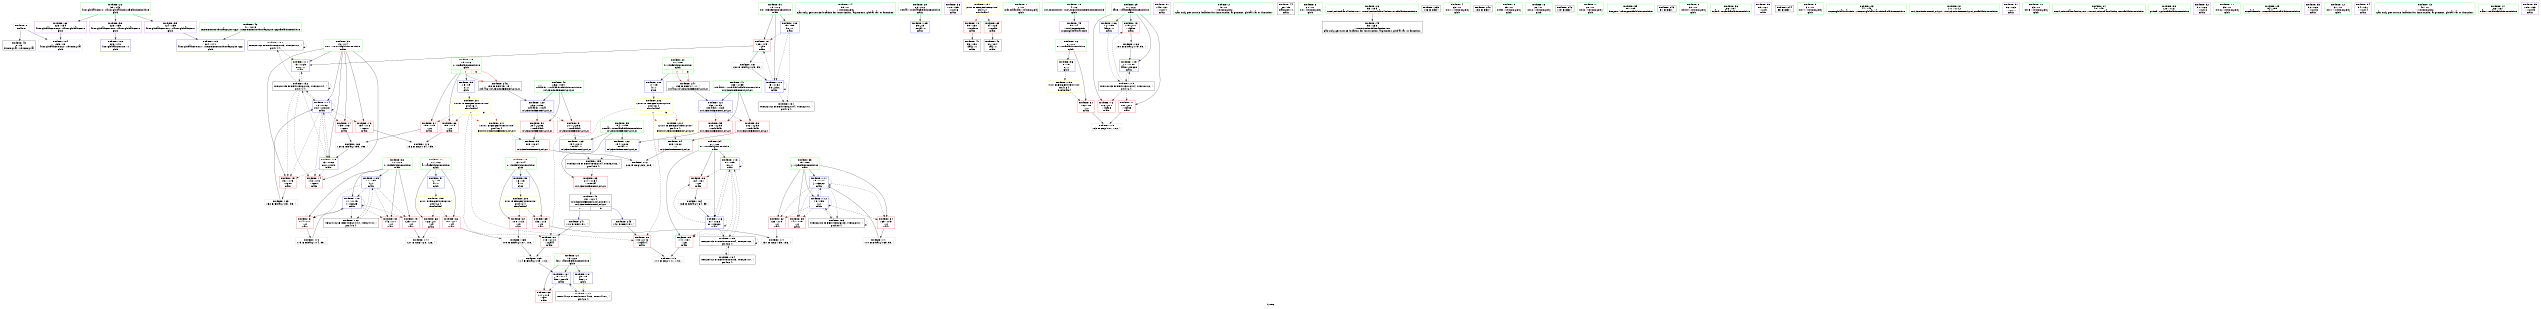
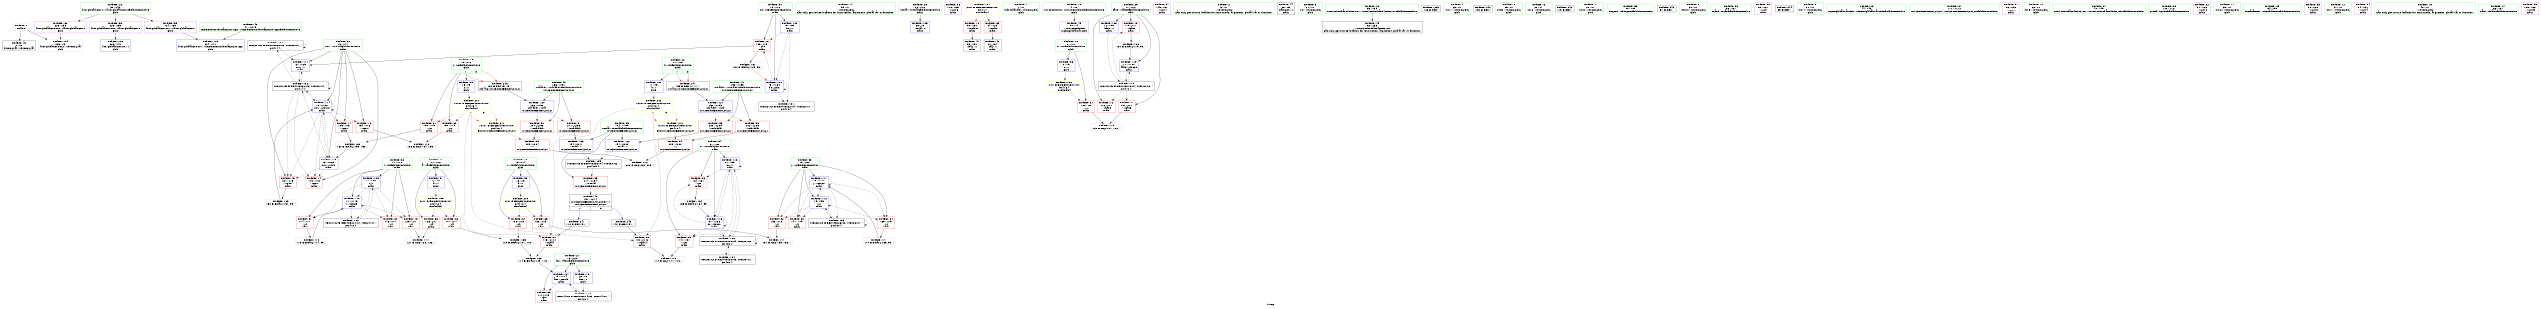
(759, 74) -> (759, 74)
